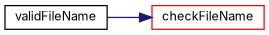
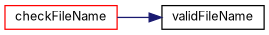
(123, 17) -> (133, 17)
